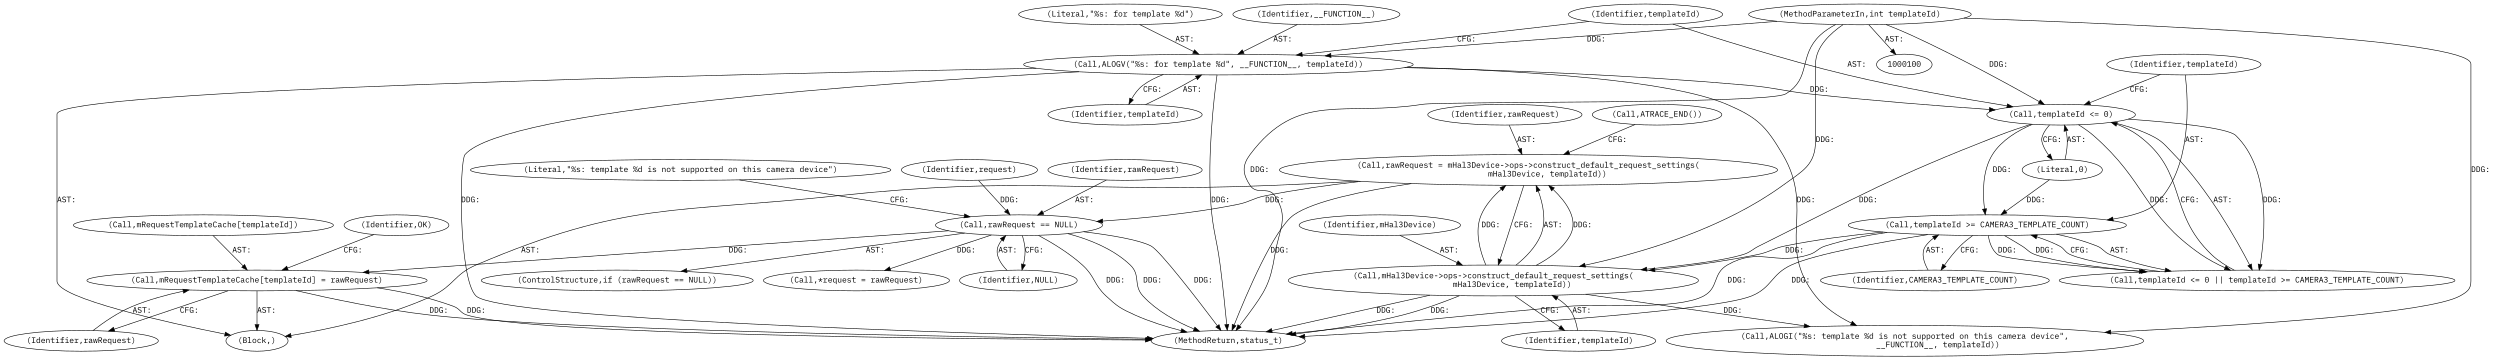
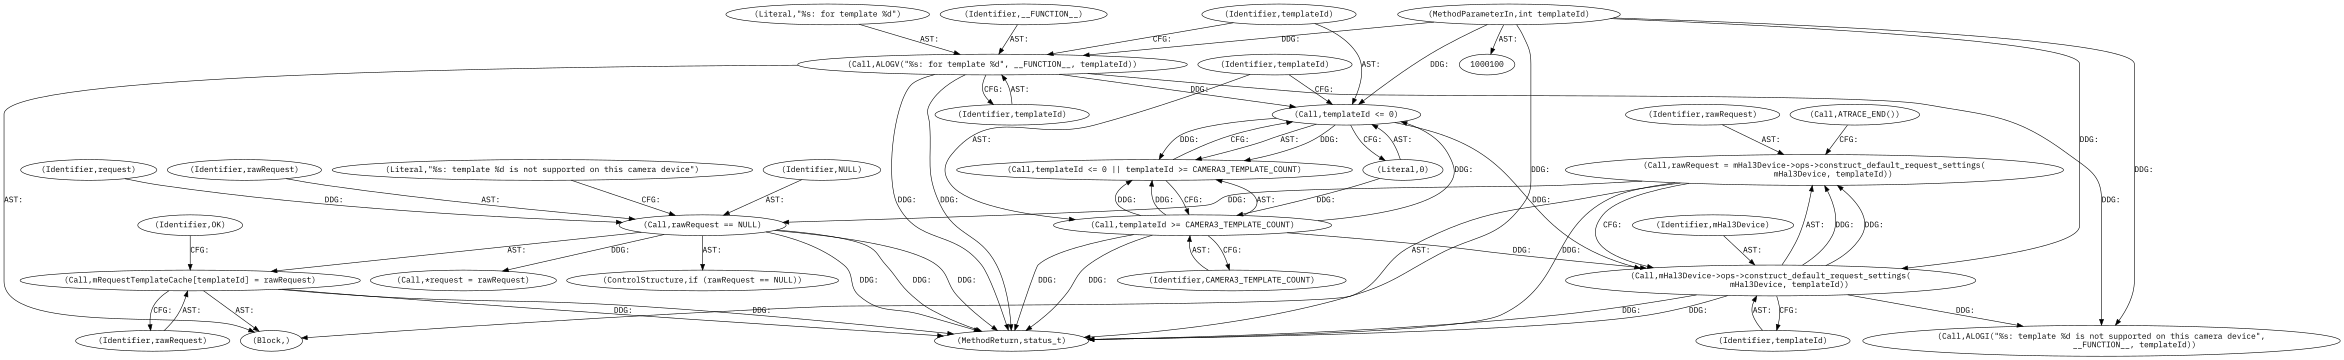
(1991, 157) -> (1428, 199)
(203, 225) -> none
(741, 250) -> (519, 250)
(1025, 250) -> none
